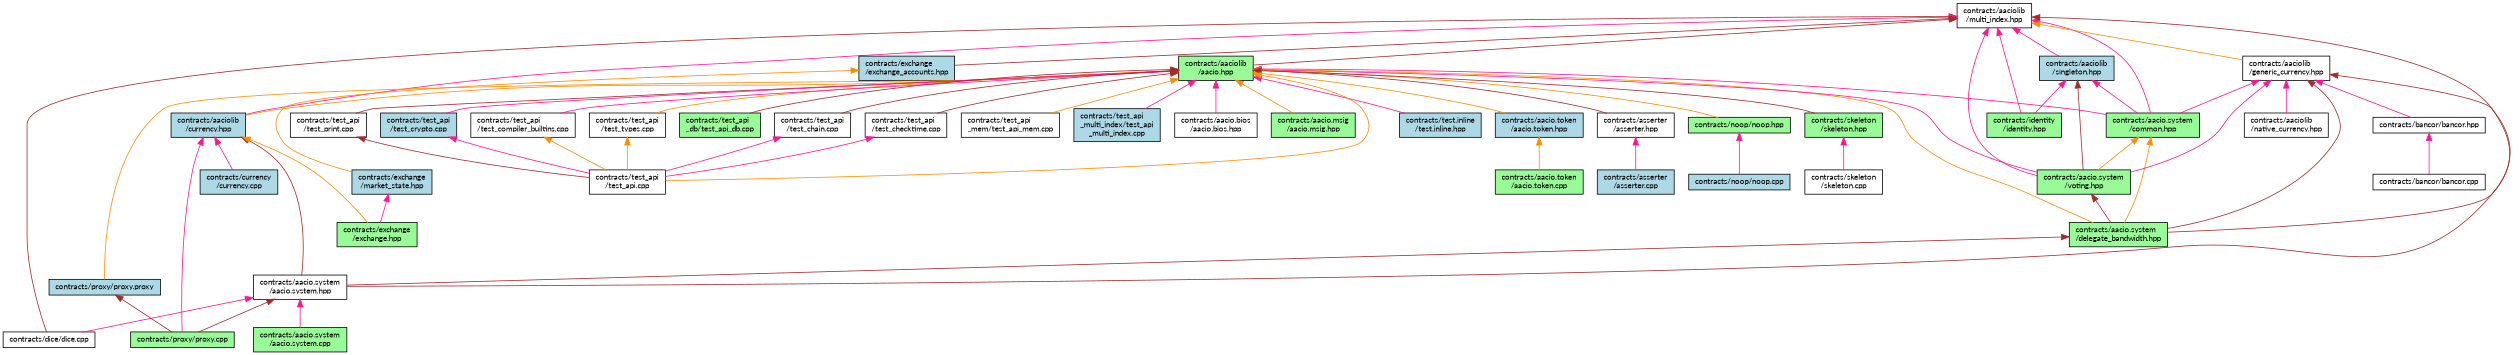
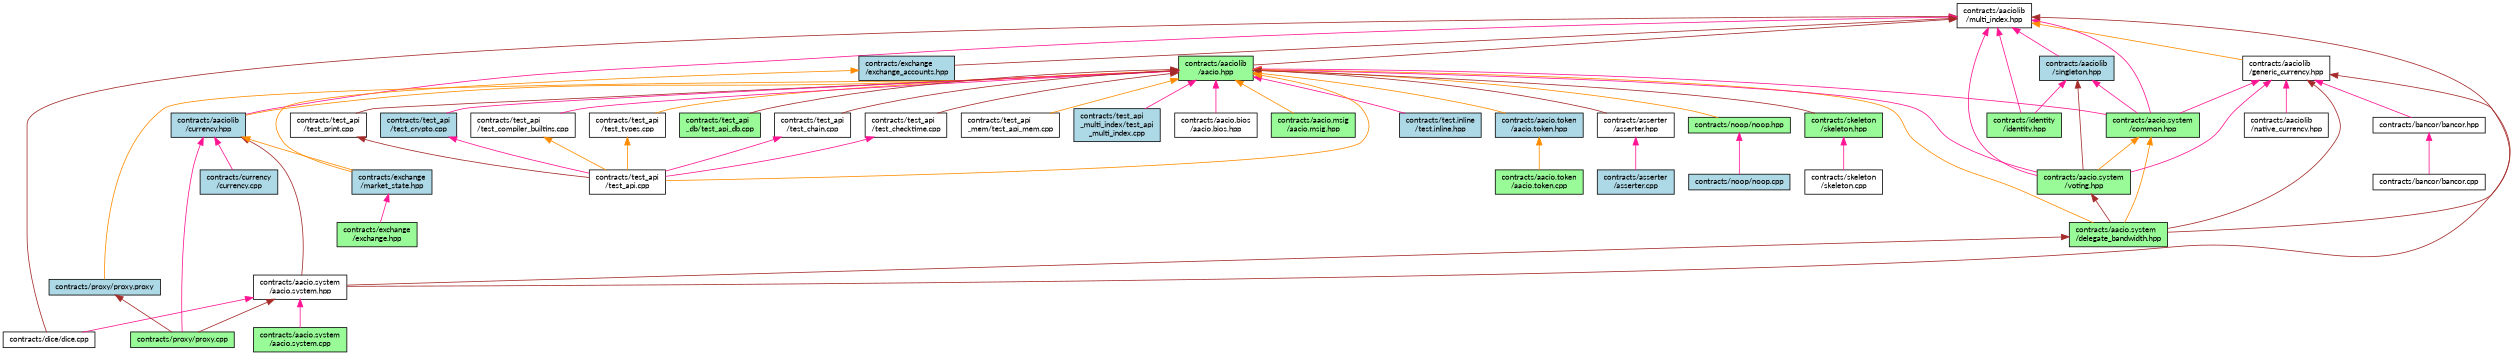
(315, 173) -> (283, 150)
